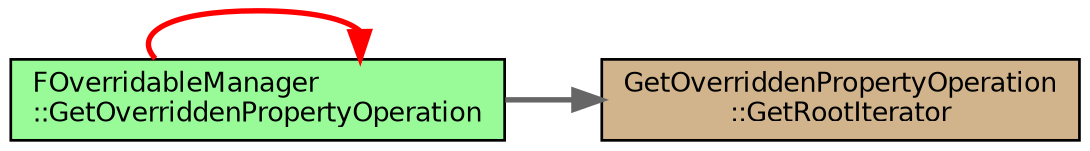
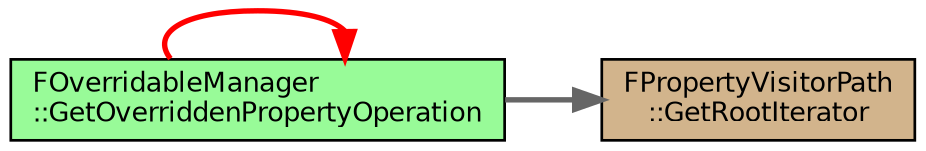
(841, 100) -> (758, 100)
